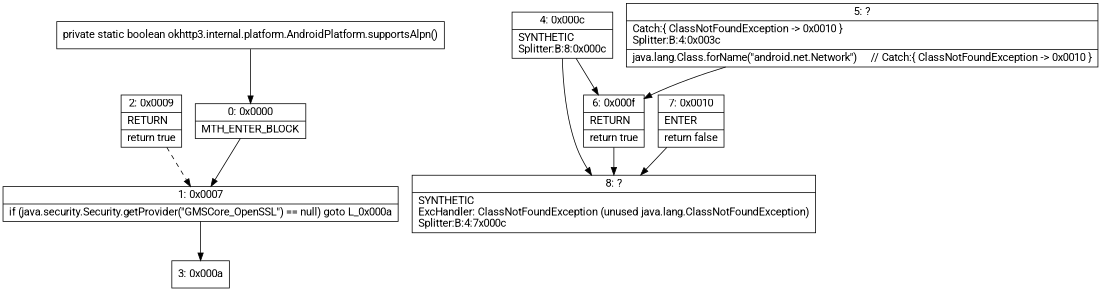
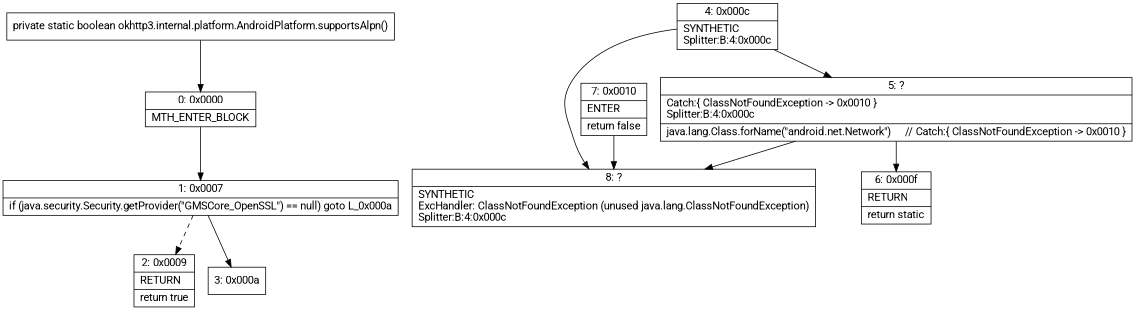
(677, 40) -> (711, 115)
(562, 49) -> (727, 40)
(585, 73) -> (799, 62)
(614, 138) -> (896, 215)
(614, 157) -> (754, 154)
(177, 164) -> (186, 231)
(462, 224) -> (462, 218)
